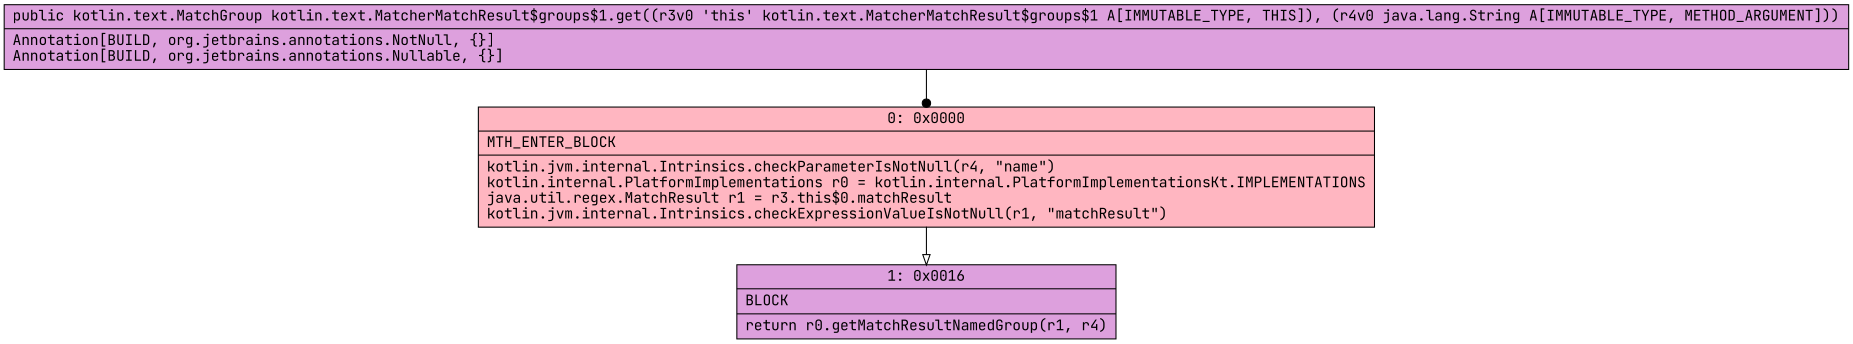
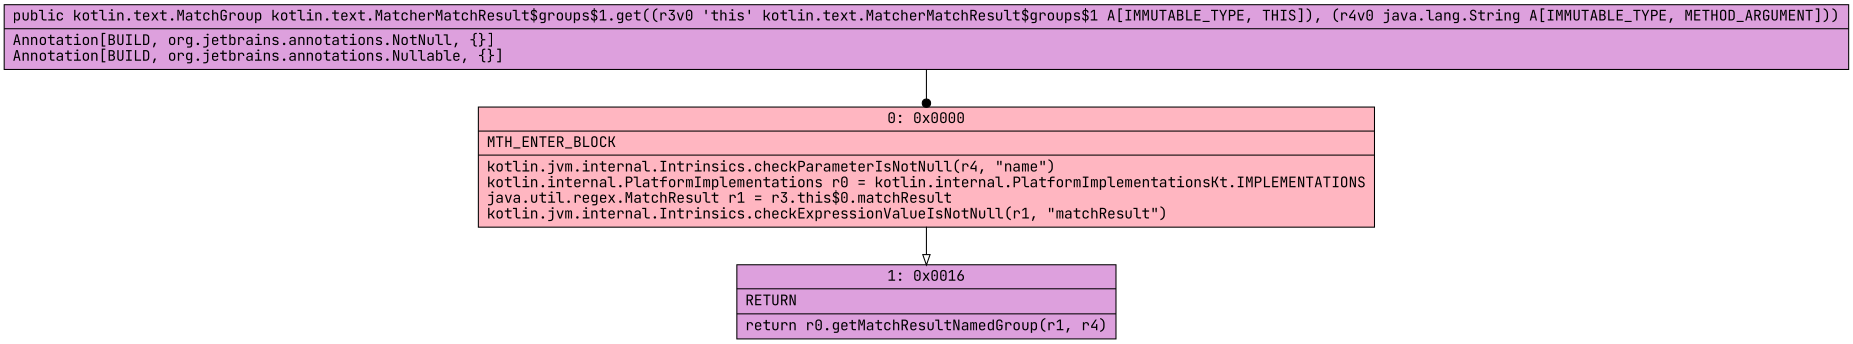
(767, 301) -> (771, 301)
